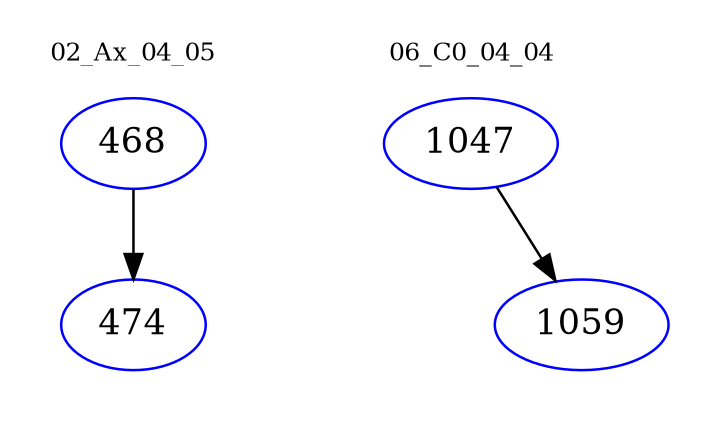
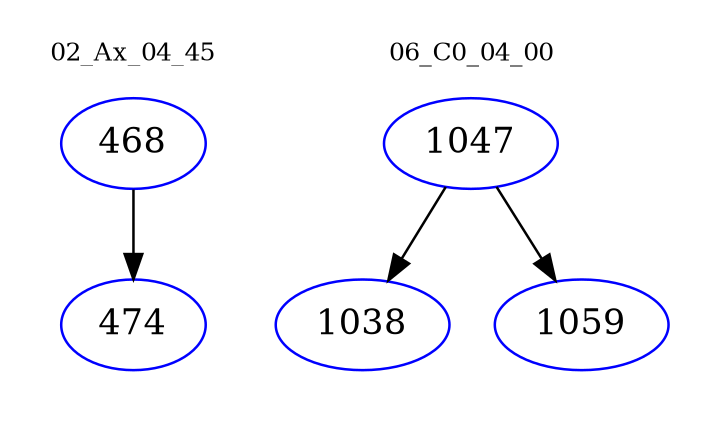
(133, 54) -> (133, 54)
(472, 54) -> (472, 54)
none -> (363, 325)
